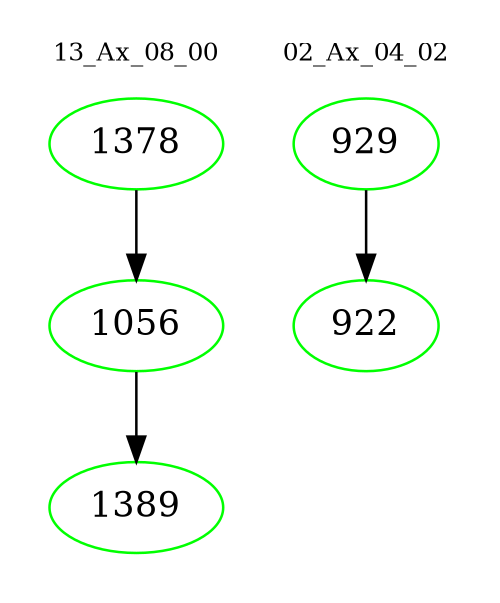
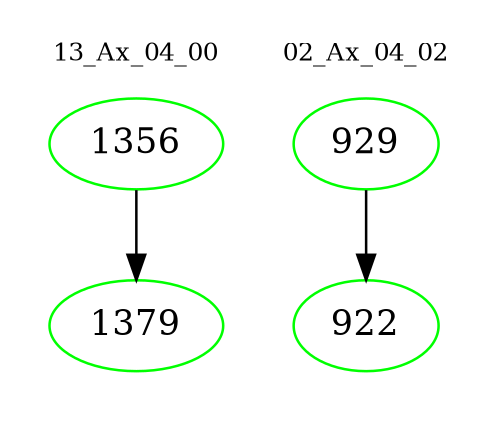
(136, 54) -> (136, 54)
(136, 144) -> none
(136, 326) -> (136, 144)
(136, 508) -> (136, 326)
